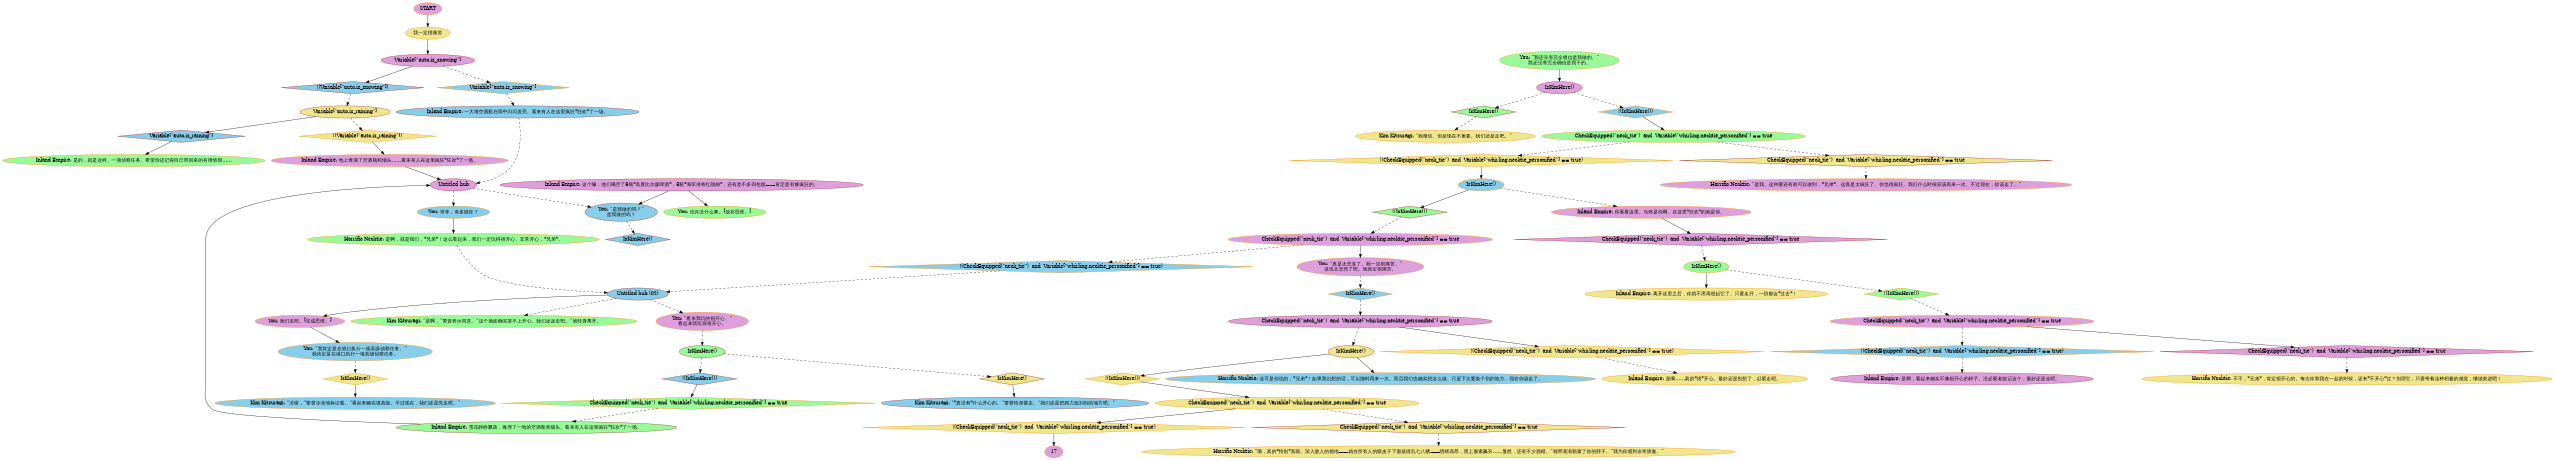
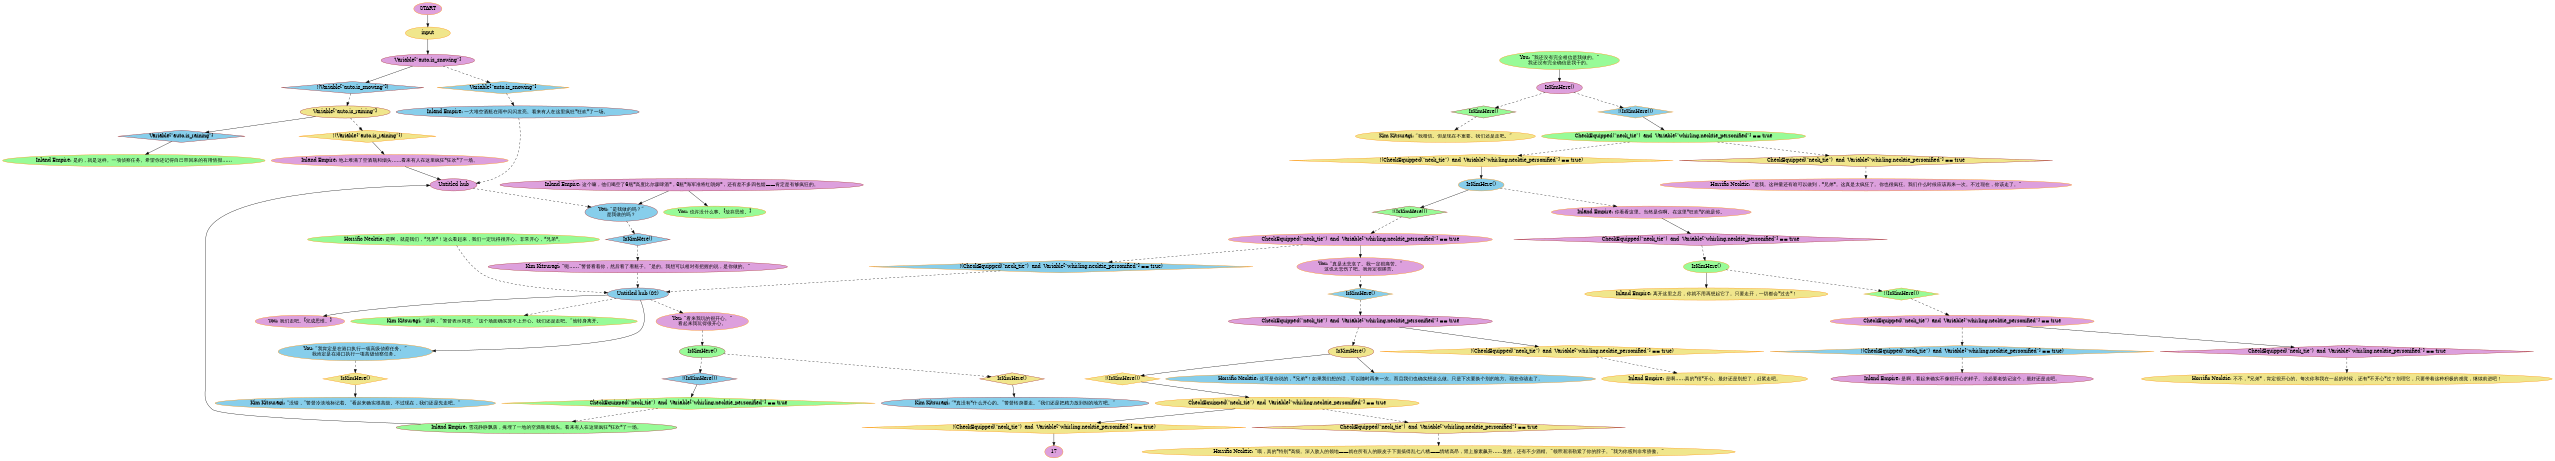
(428, 33) -> (428, 33)
(453, 212) -> none
none -> (638, 267)
(323, 334) -> (555, 346)
